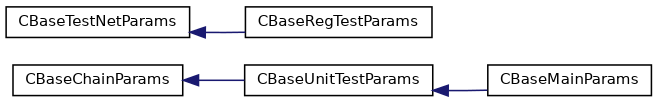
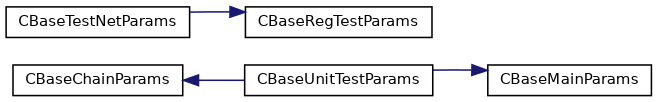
(225, 32) -> (210, 12)
(468, 91) -> (452, 70)
